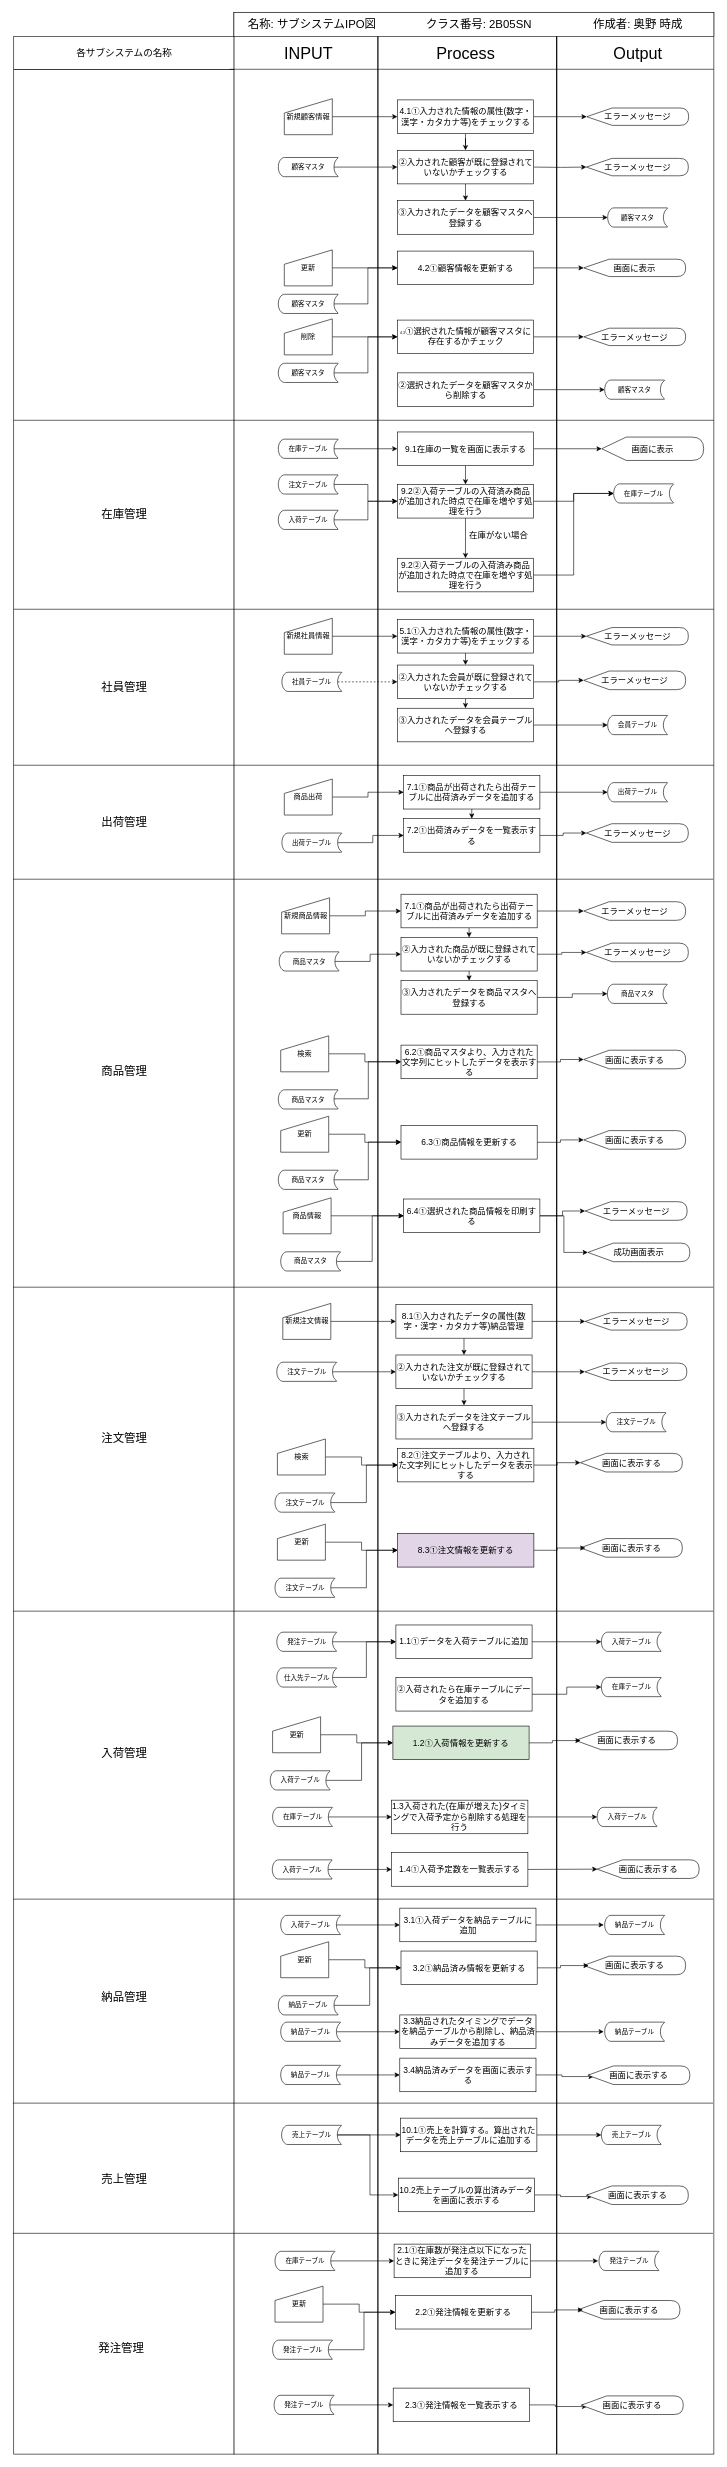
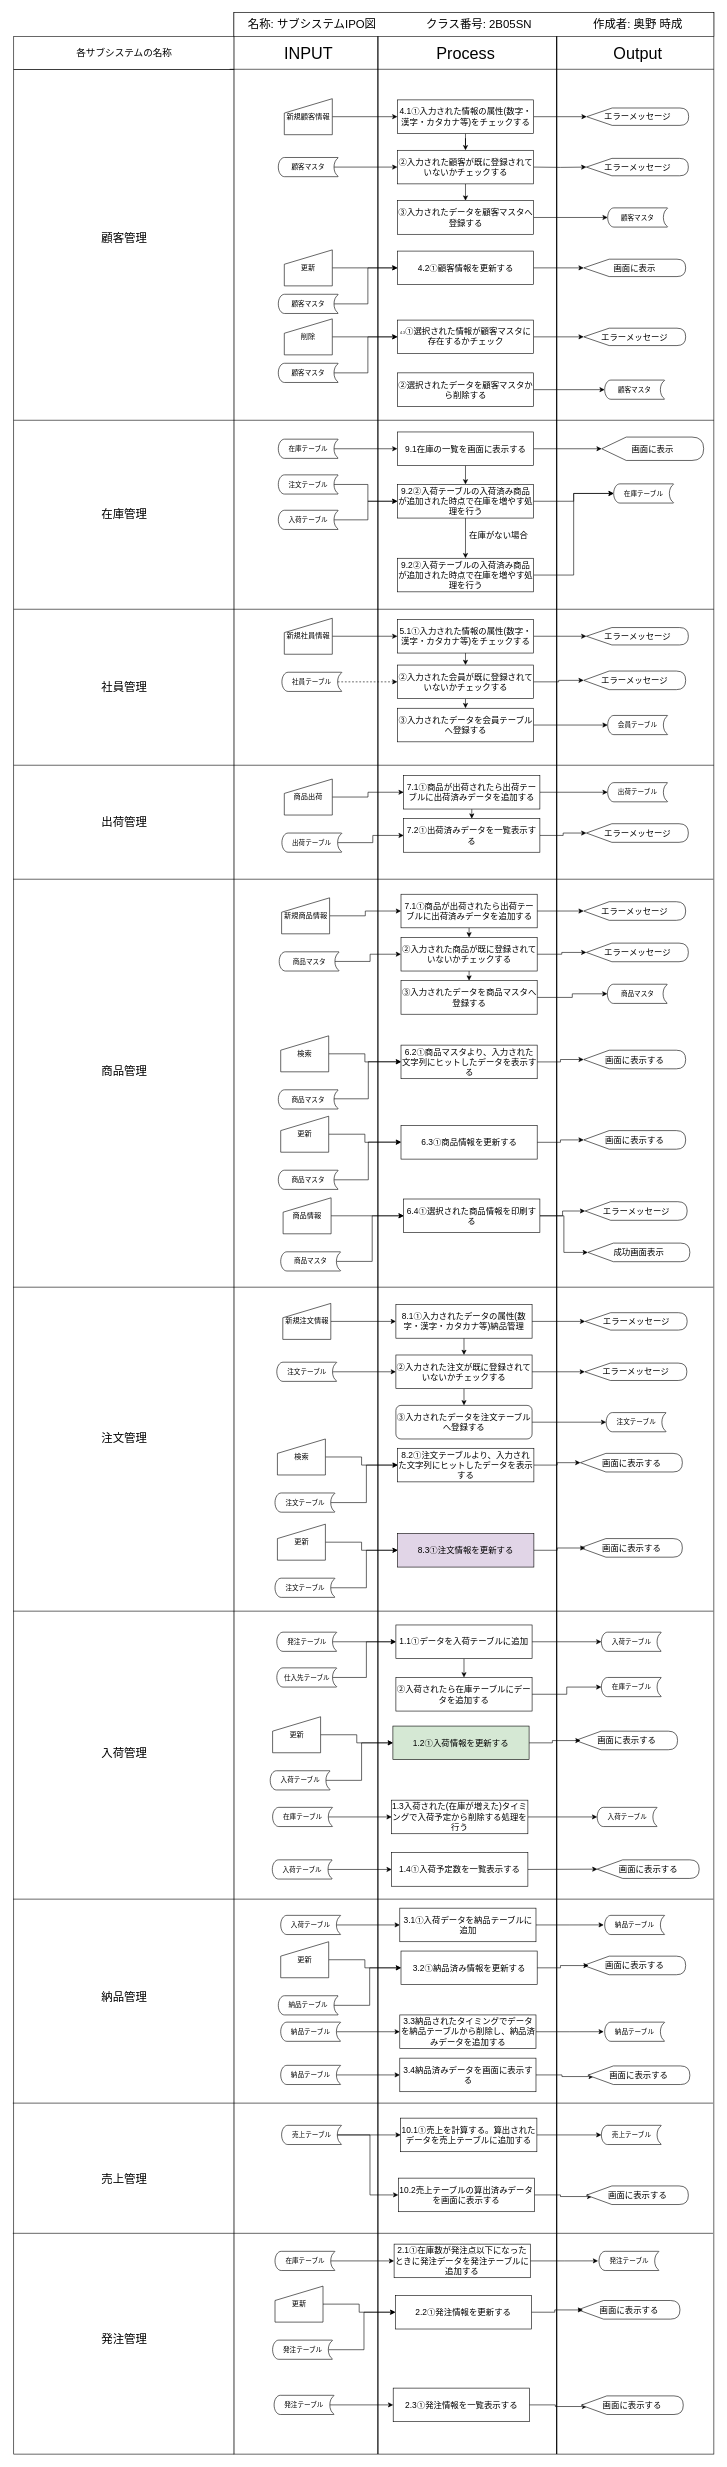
none -> (124, 238)
(464, 1422) -> (464, 1422)
none -> (464, 1672)
(121, 2349) -> (124, 2340)
